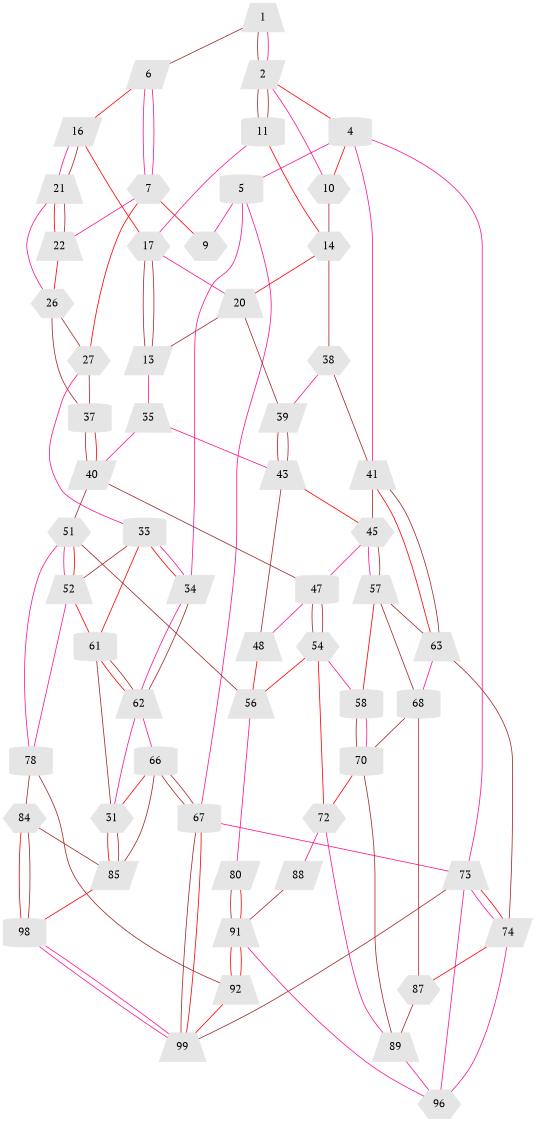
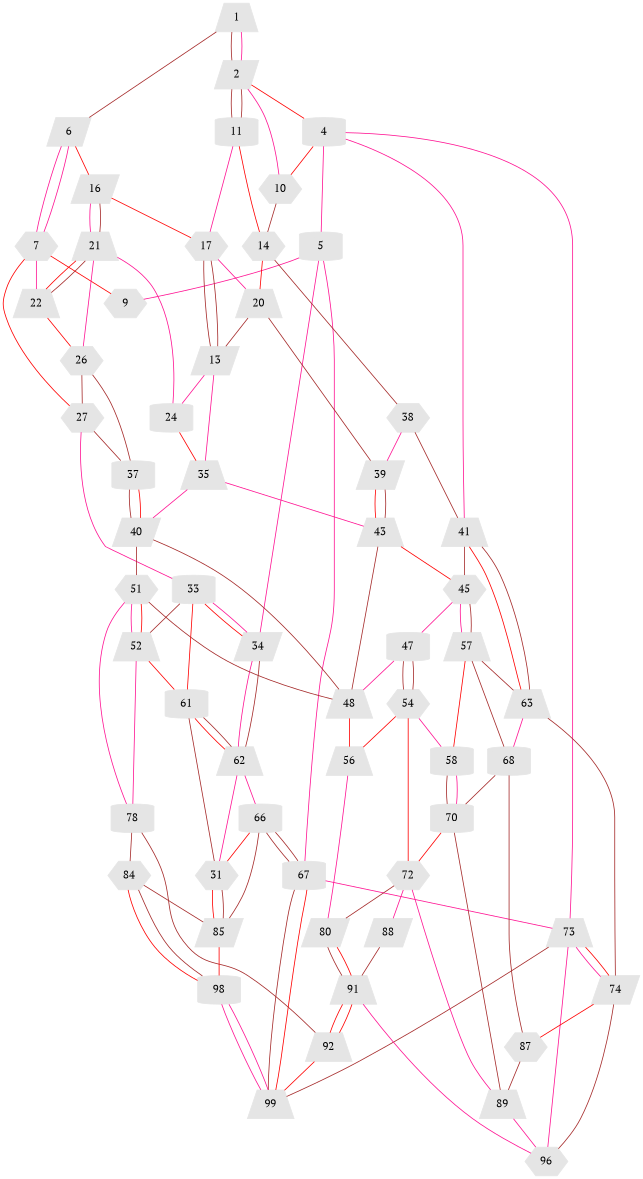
none -> (171, 418)
(202, 531) -> (256, 601)
(159, 617) -> (233, 664)
none -> (370, 902)
(489, 1024) -> (596, 1081)
